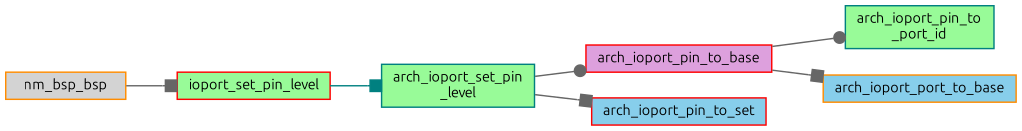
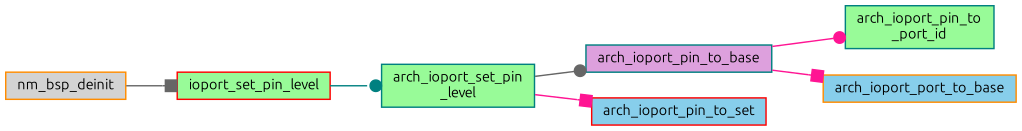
(803, 42) -> (803, 42)
(679, 59) -> (679, 59)
(791, 72) -> (791, 72)
(66, 86) -> (66, 86)
(349, 86) -> (349, 86)
(556, 97) -> (556, 97)
